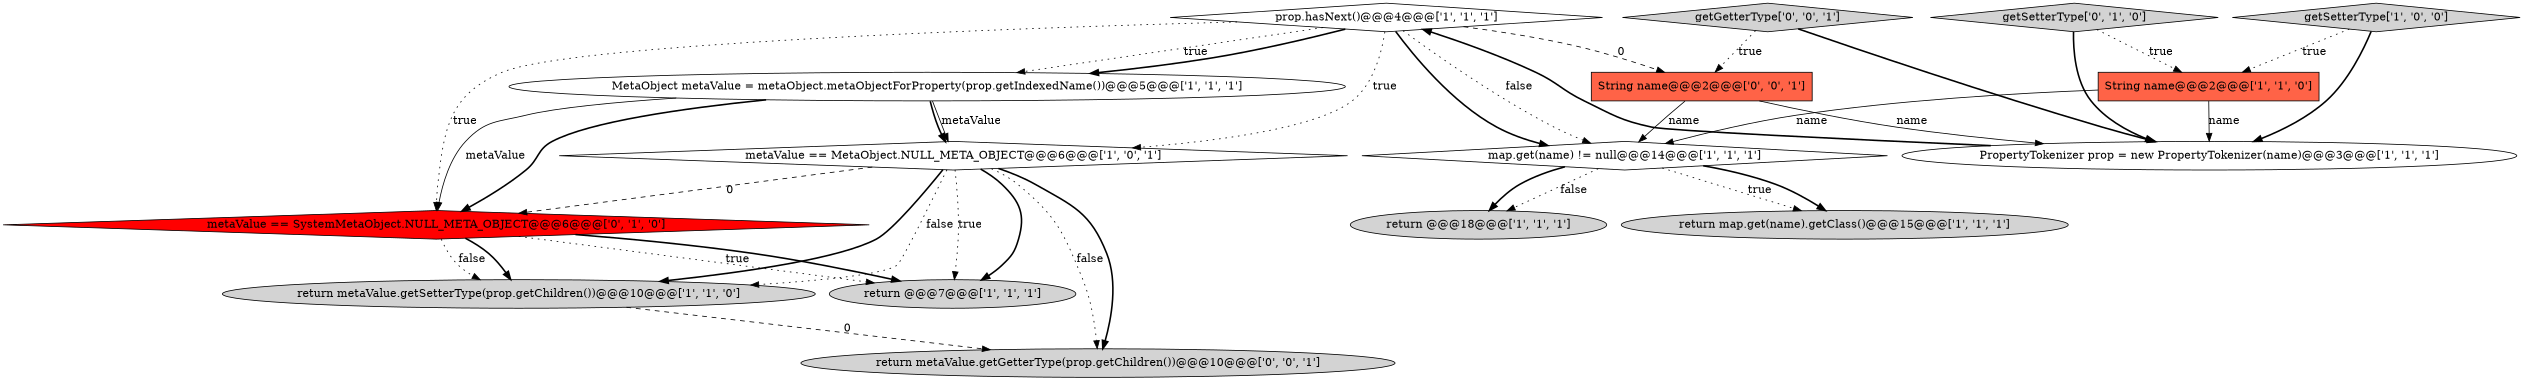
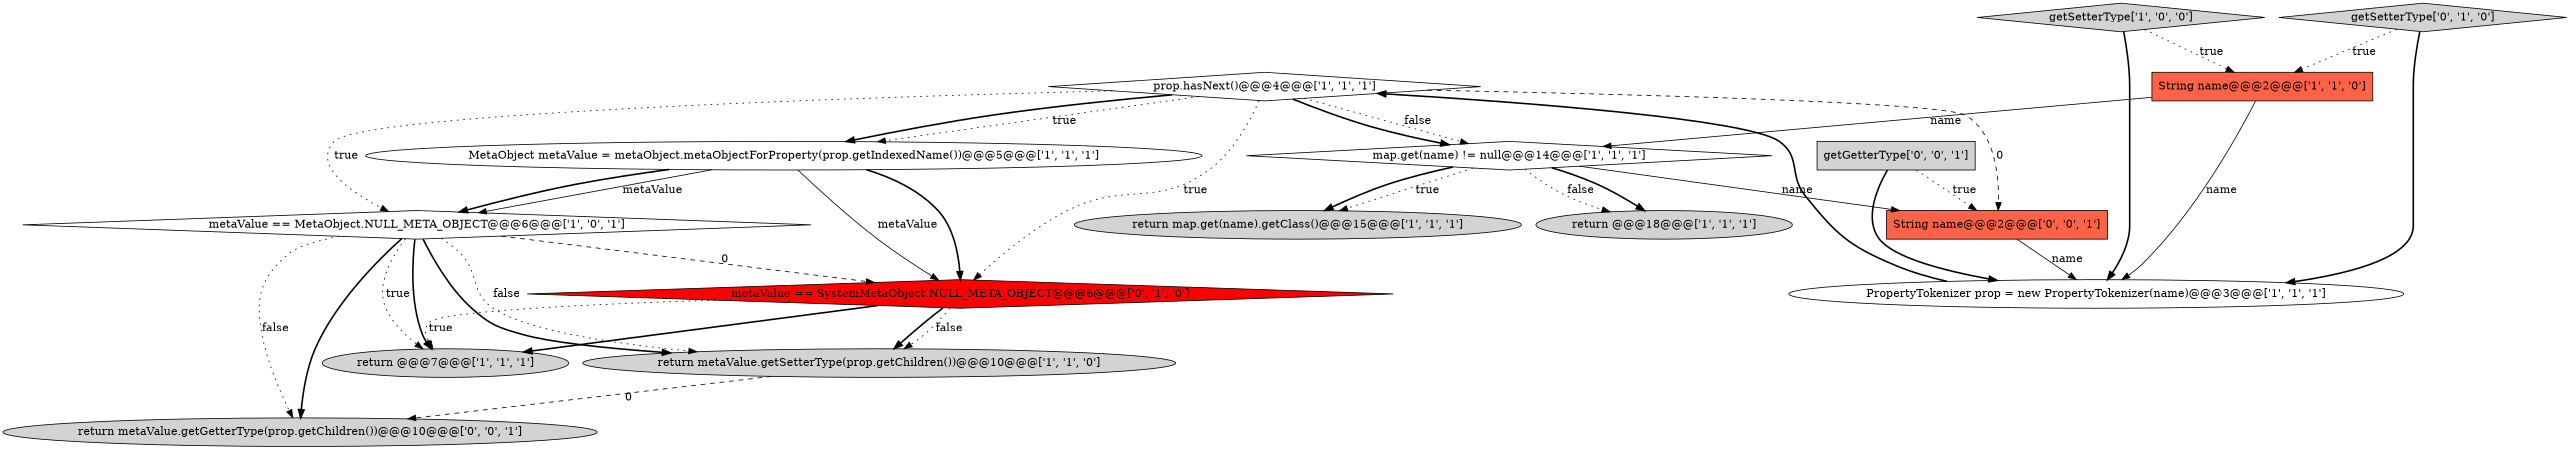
(1768, 17) -> (1896, 156)
(1665, 119) -> (1735, 188)
